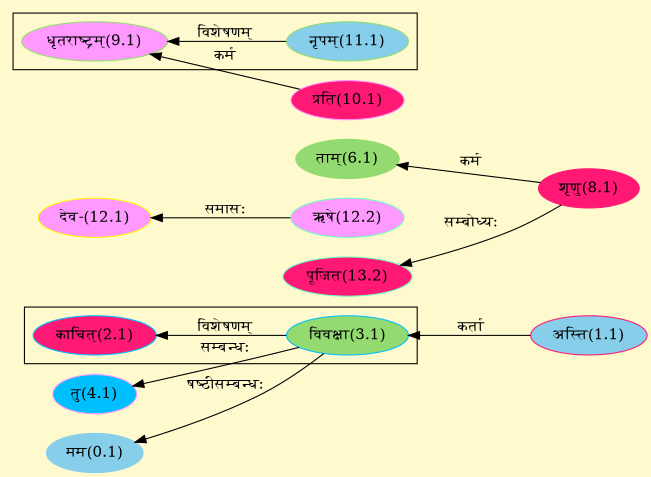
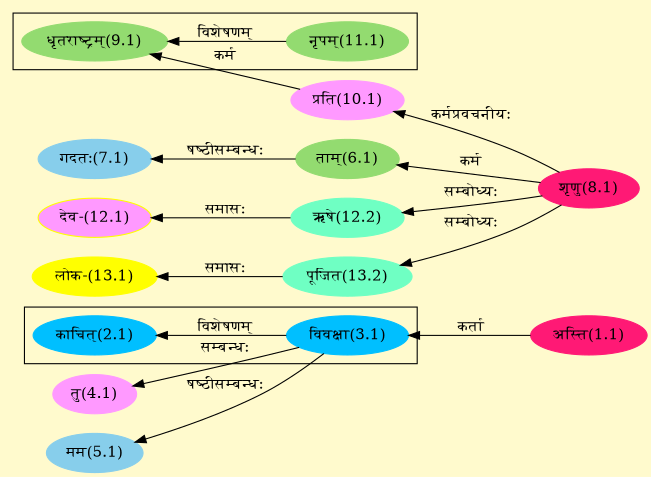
(95, 41) -> (95, 41)
(348, 41) -> (348, 41)
(348, 100) -> (348, 100)
none -> (484, 139)
none -> (95, 159)
none -> (478, 204)
(348, 218) -> (348, 218)
none -> (95, 277)
(348, 277) -> (348, 277)
(95, 335) -> (95, 335)
(348, 335) -> (348, 335)
(589, 335) -> (589, 335)
(95, 394) -> (95, 394)
(95, 453) -> (95, 453)
